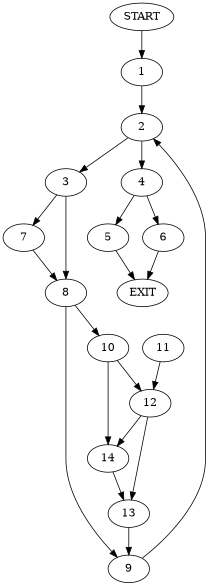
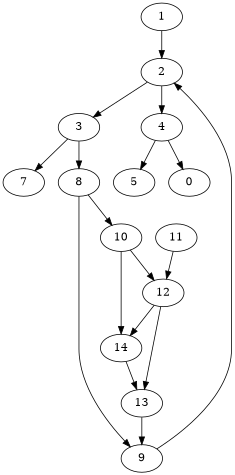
(142, 17) -> none
(163, 238) -> (189, 182)
(42, 262) -> none
(143, 293) -> none
